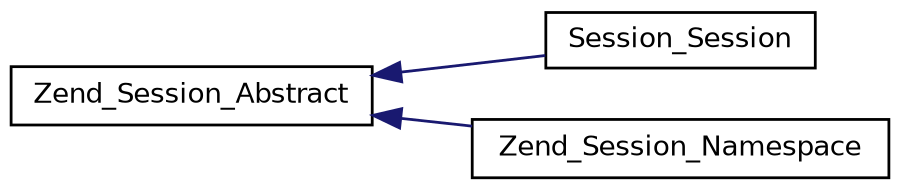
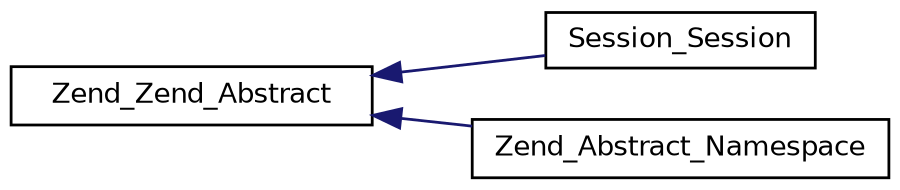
(192, 96) -> (192, 96)
(681, 149) -> (681, 149)
